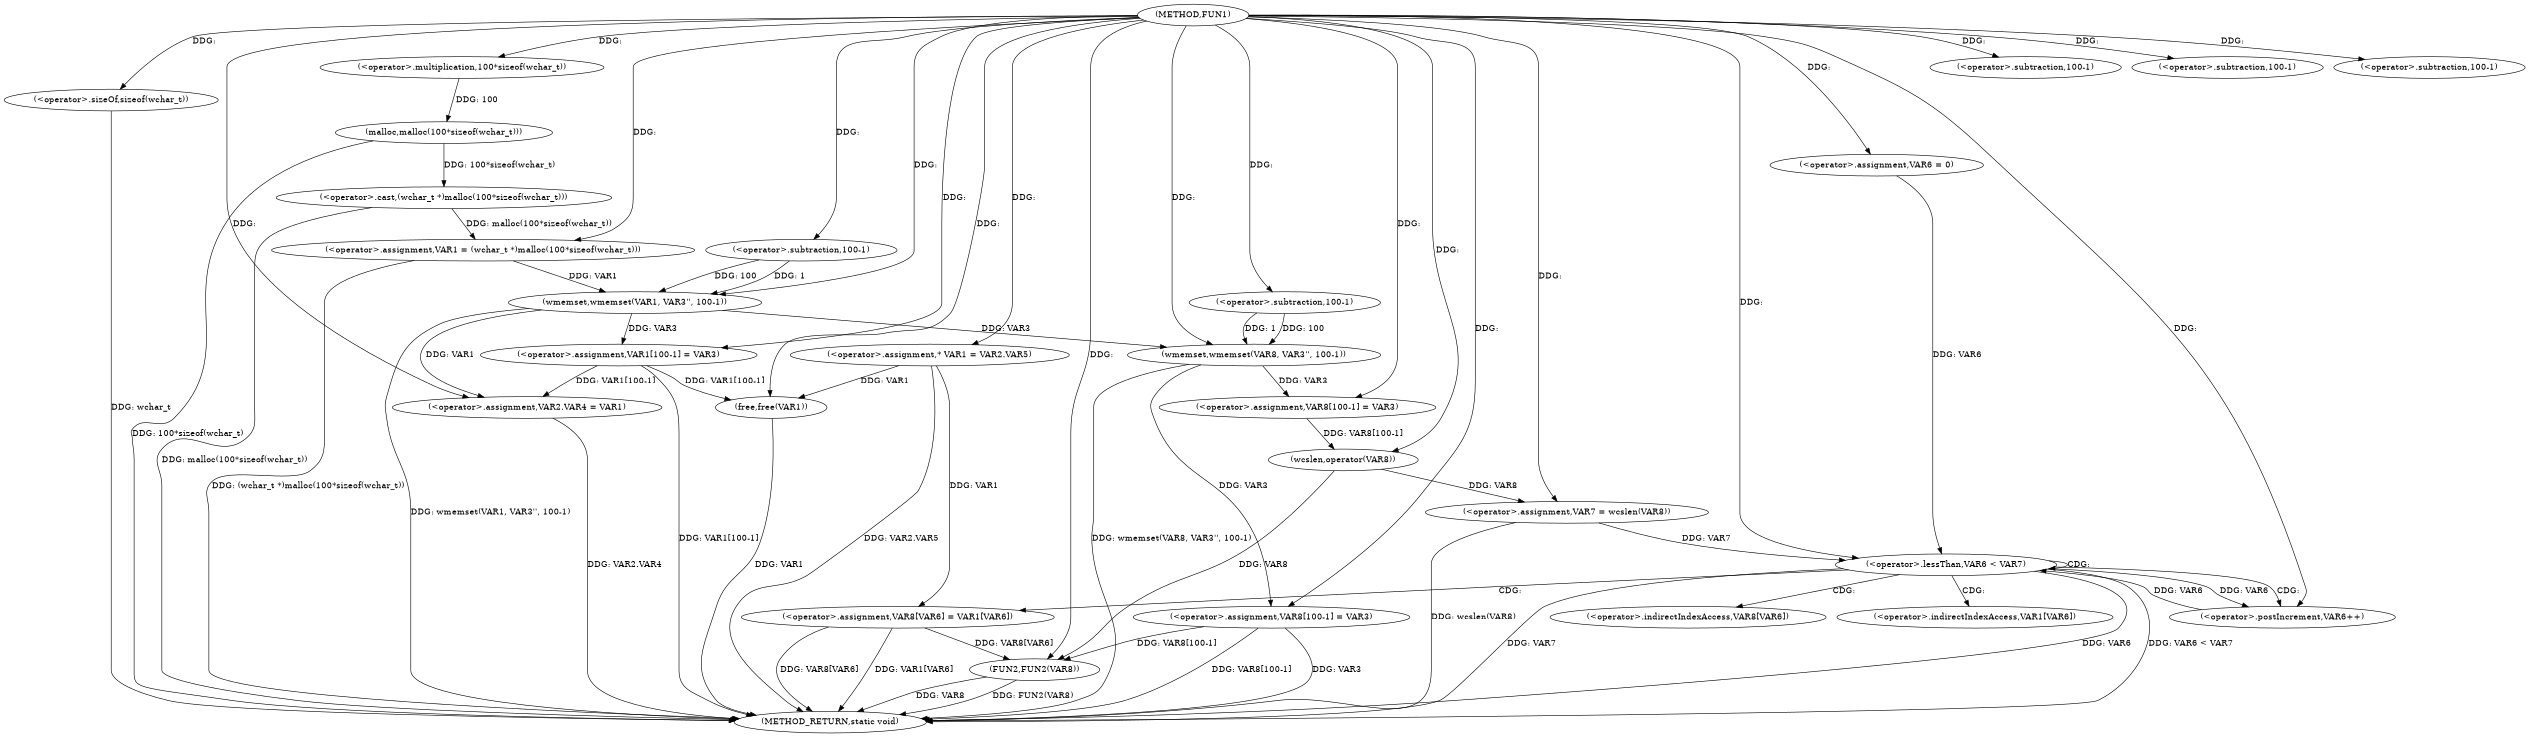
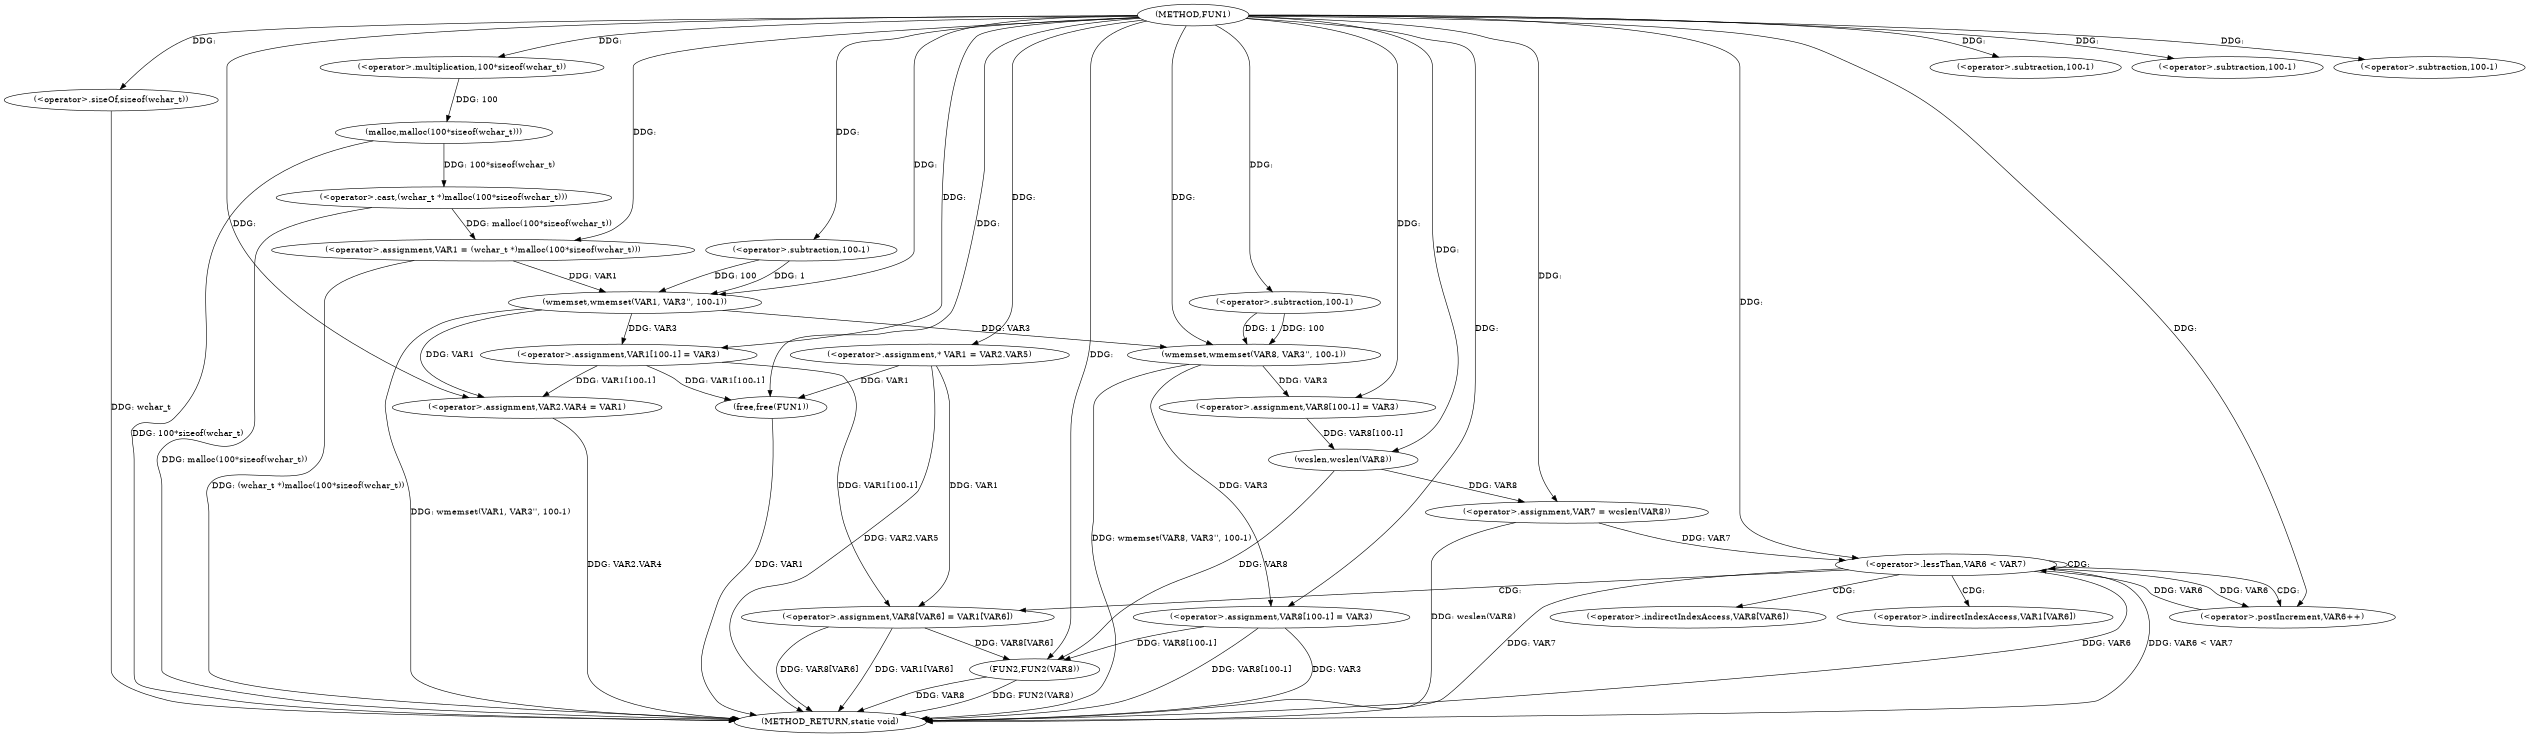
(1877, 165) -> none
(771, 408) -> (771, 408)
(1343, 460) -> (1343, 460)
(679, 554) -> (850, 432)
